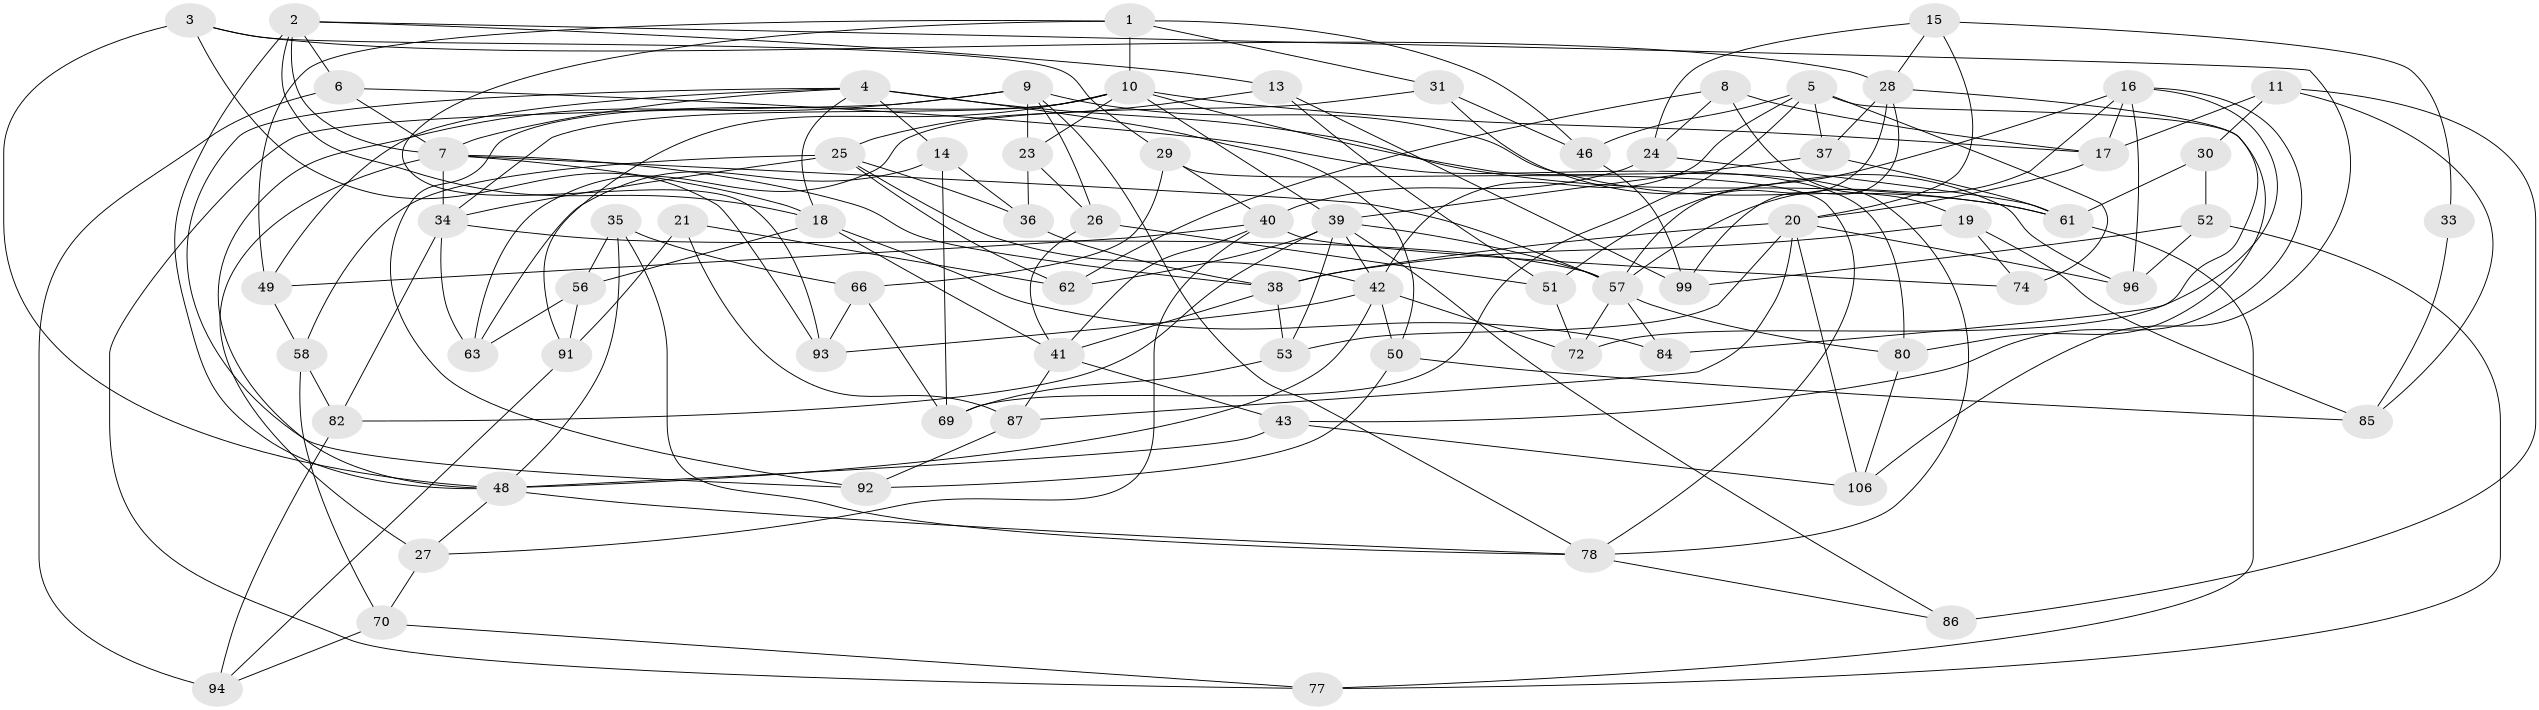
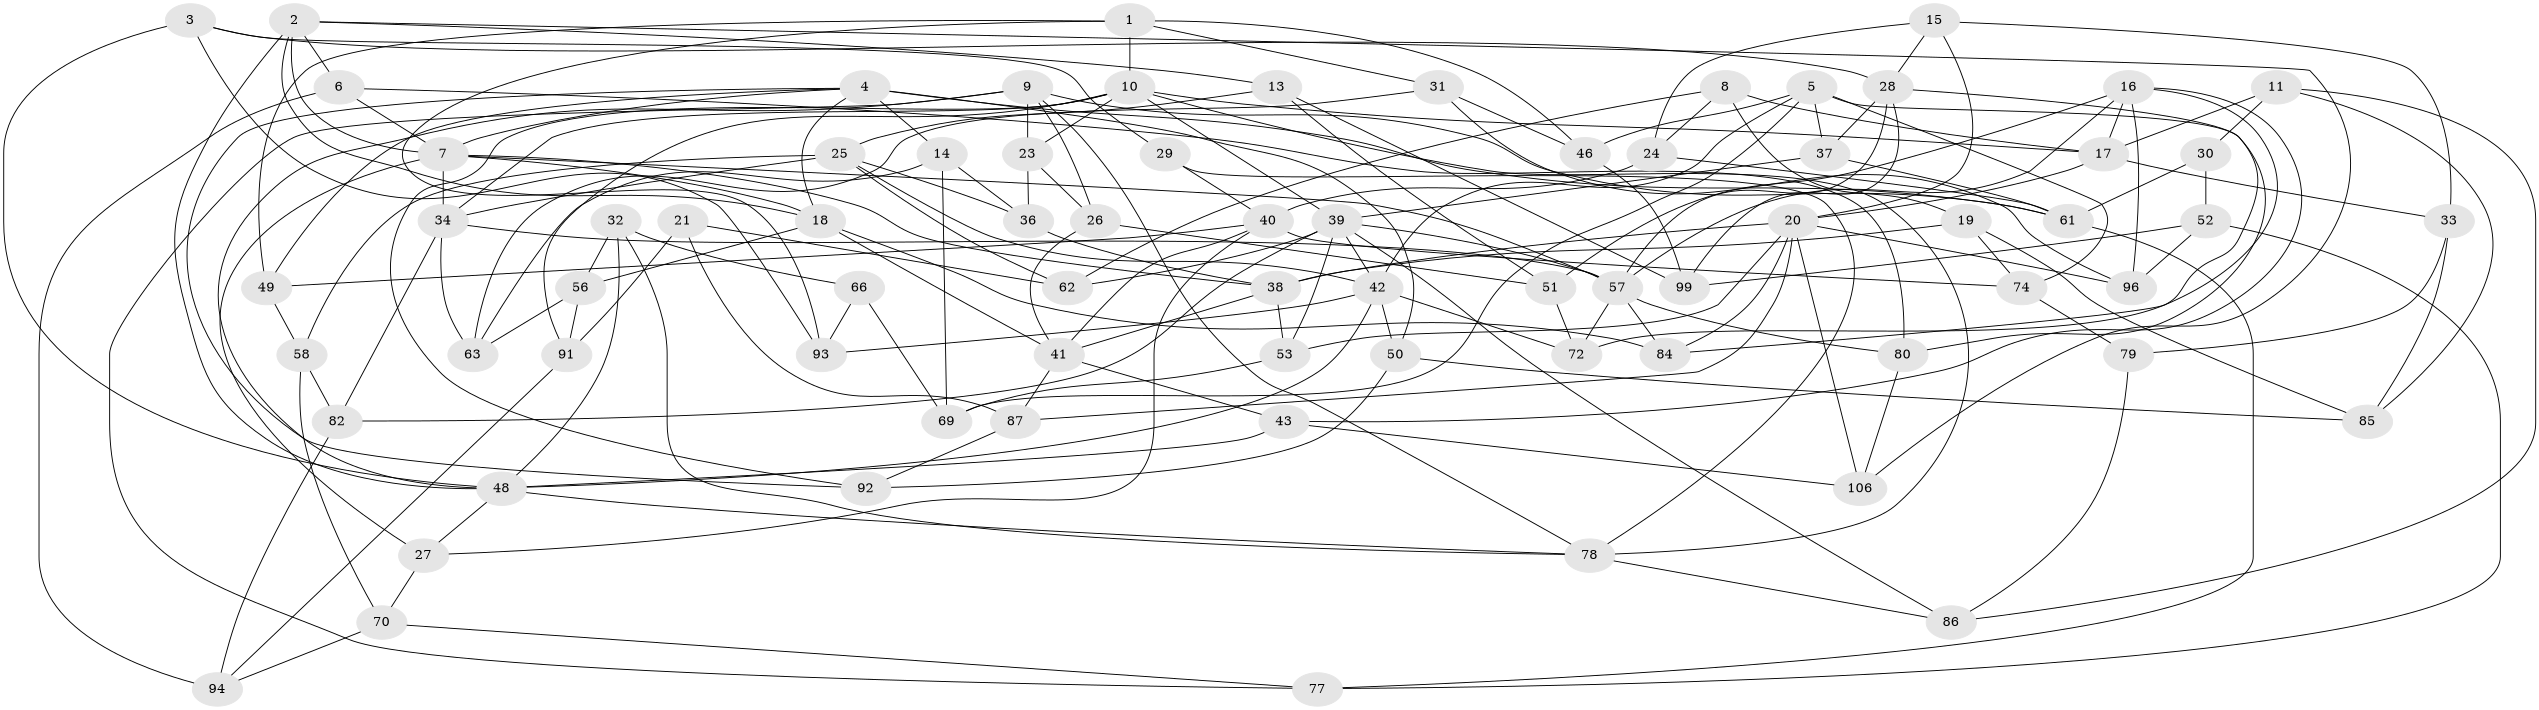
none -> (2283, 192)
(616, 221) -> (616, 221)
(1015, 271) -> none
none -> (1750, 304)
none -> (2129, 355)
